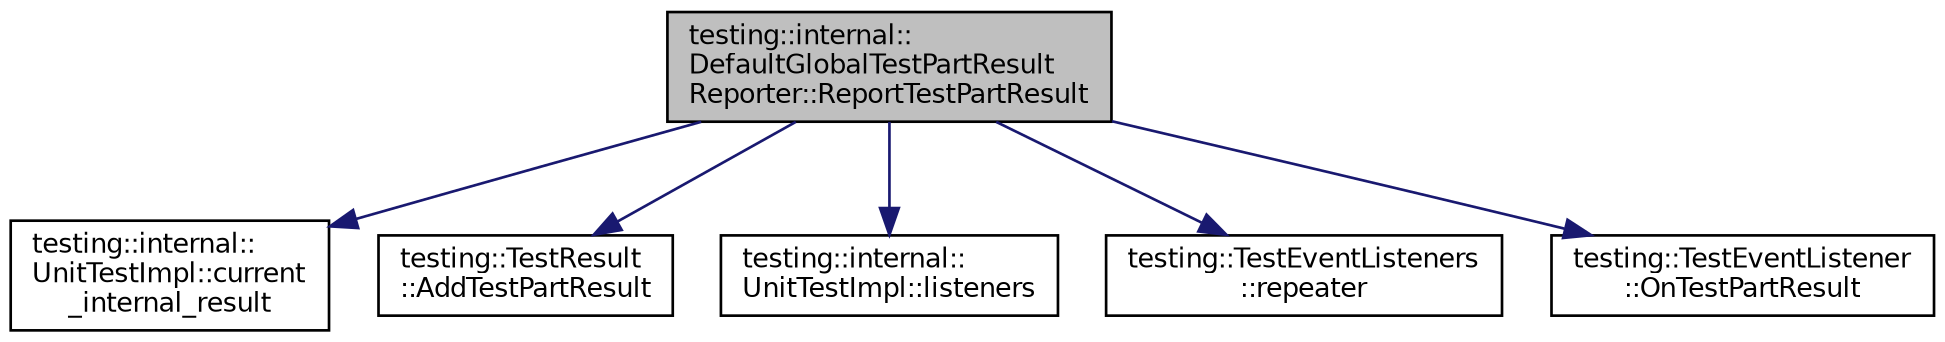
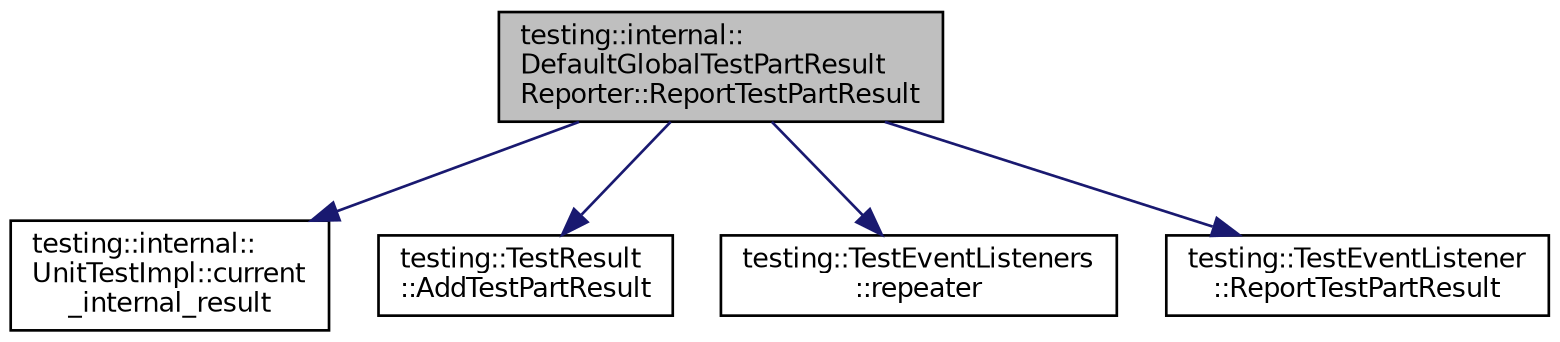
(889, 276) -> none
(1743, 276) -> (1358, 276)
